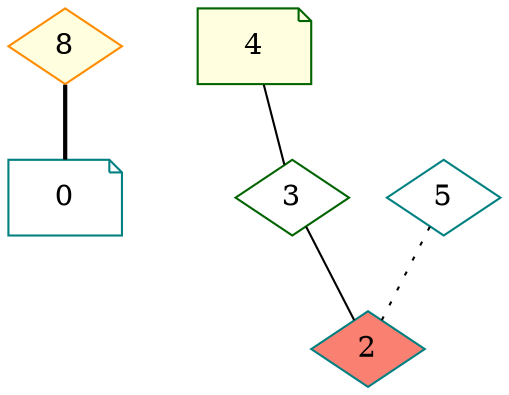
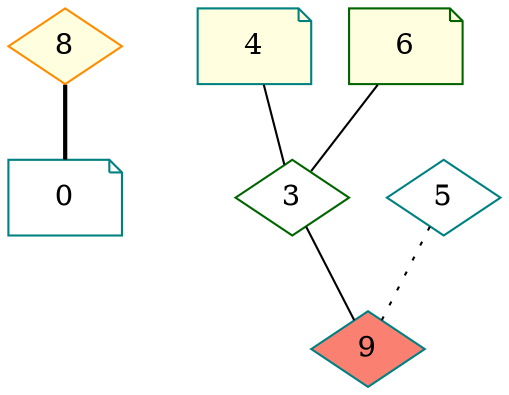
(254, 46) -> (254, 46)
none -> (406, 46)
(368, 349) -> (368, 349)
